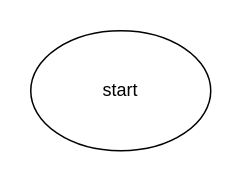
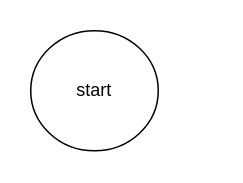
(121, 91) -> (95, 91)
